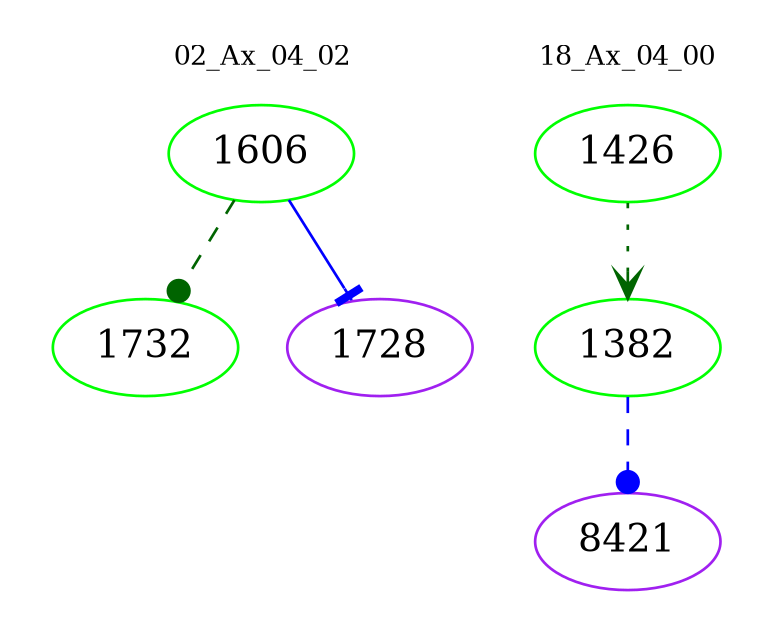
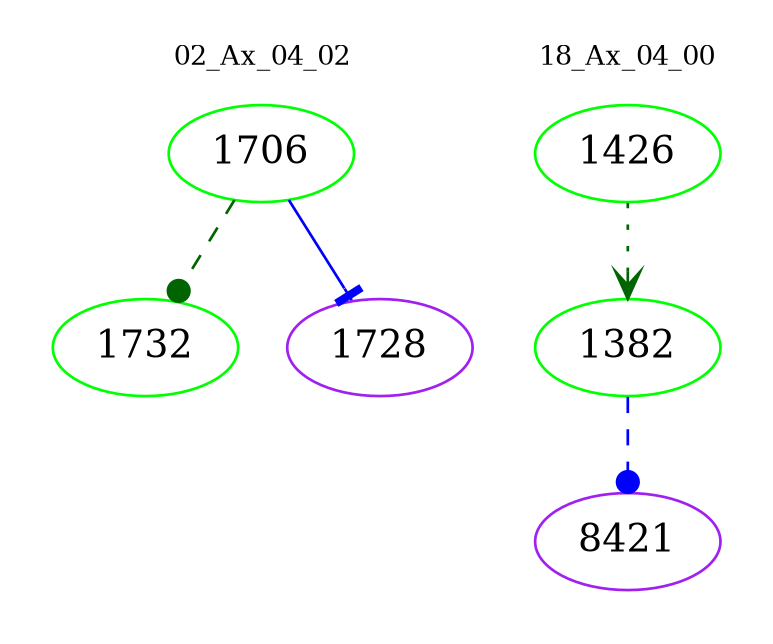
(261, 154) -> (261, 154)
